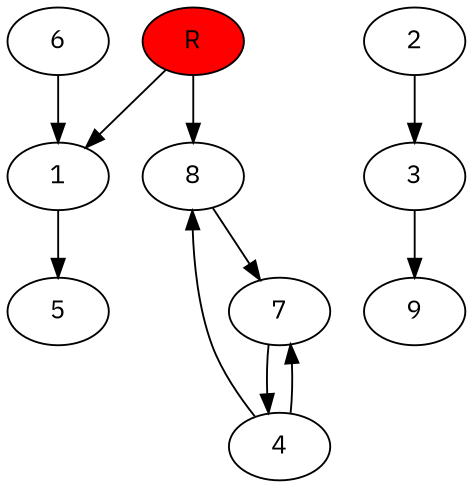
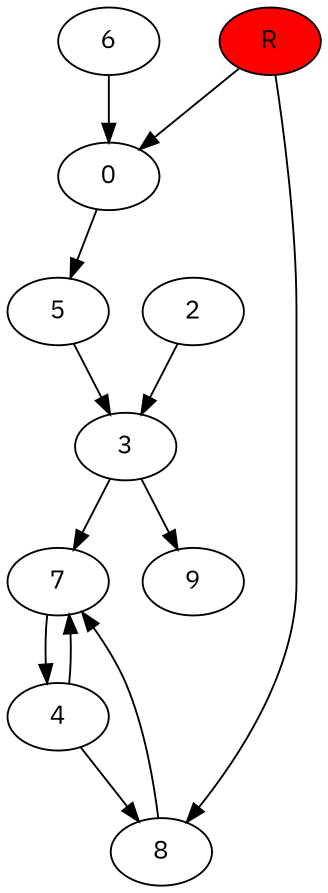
(58, 176) -> (109, 176)
none -> (88, 371)
none -> (96, 506)
